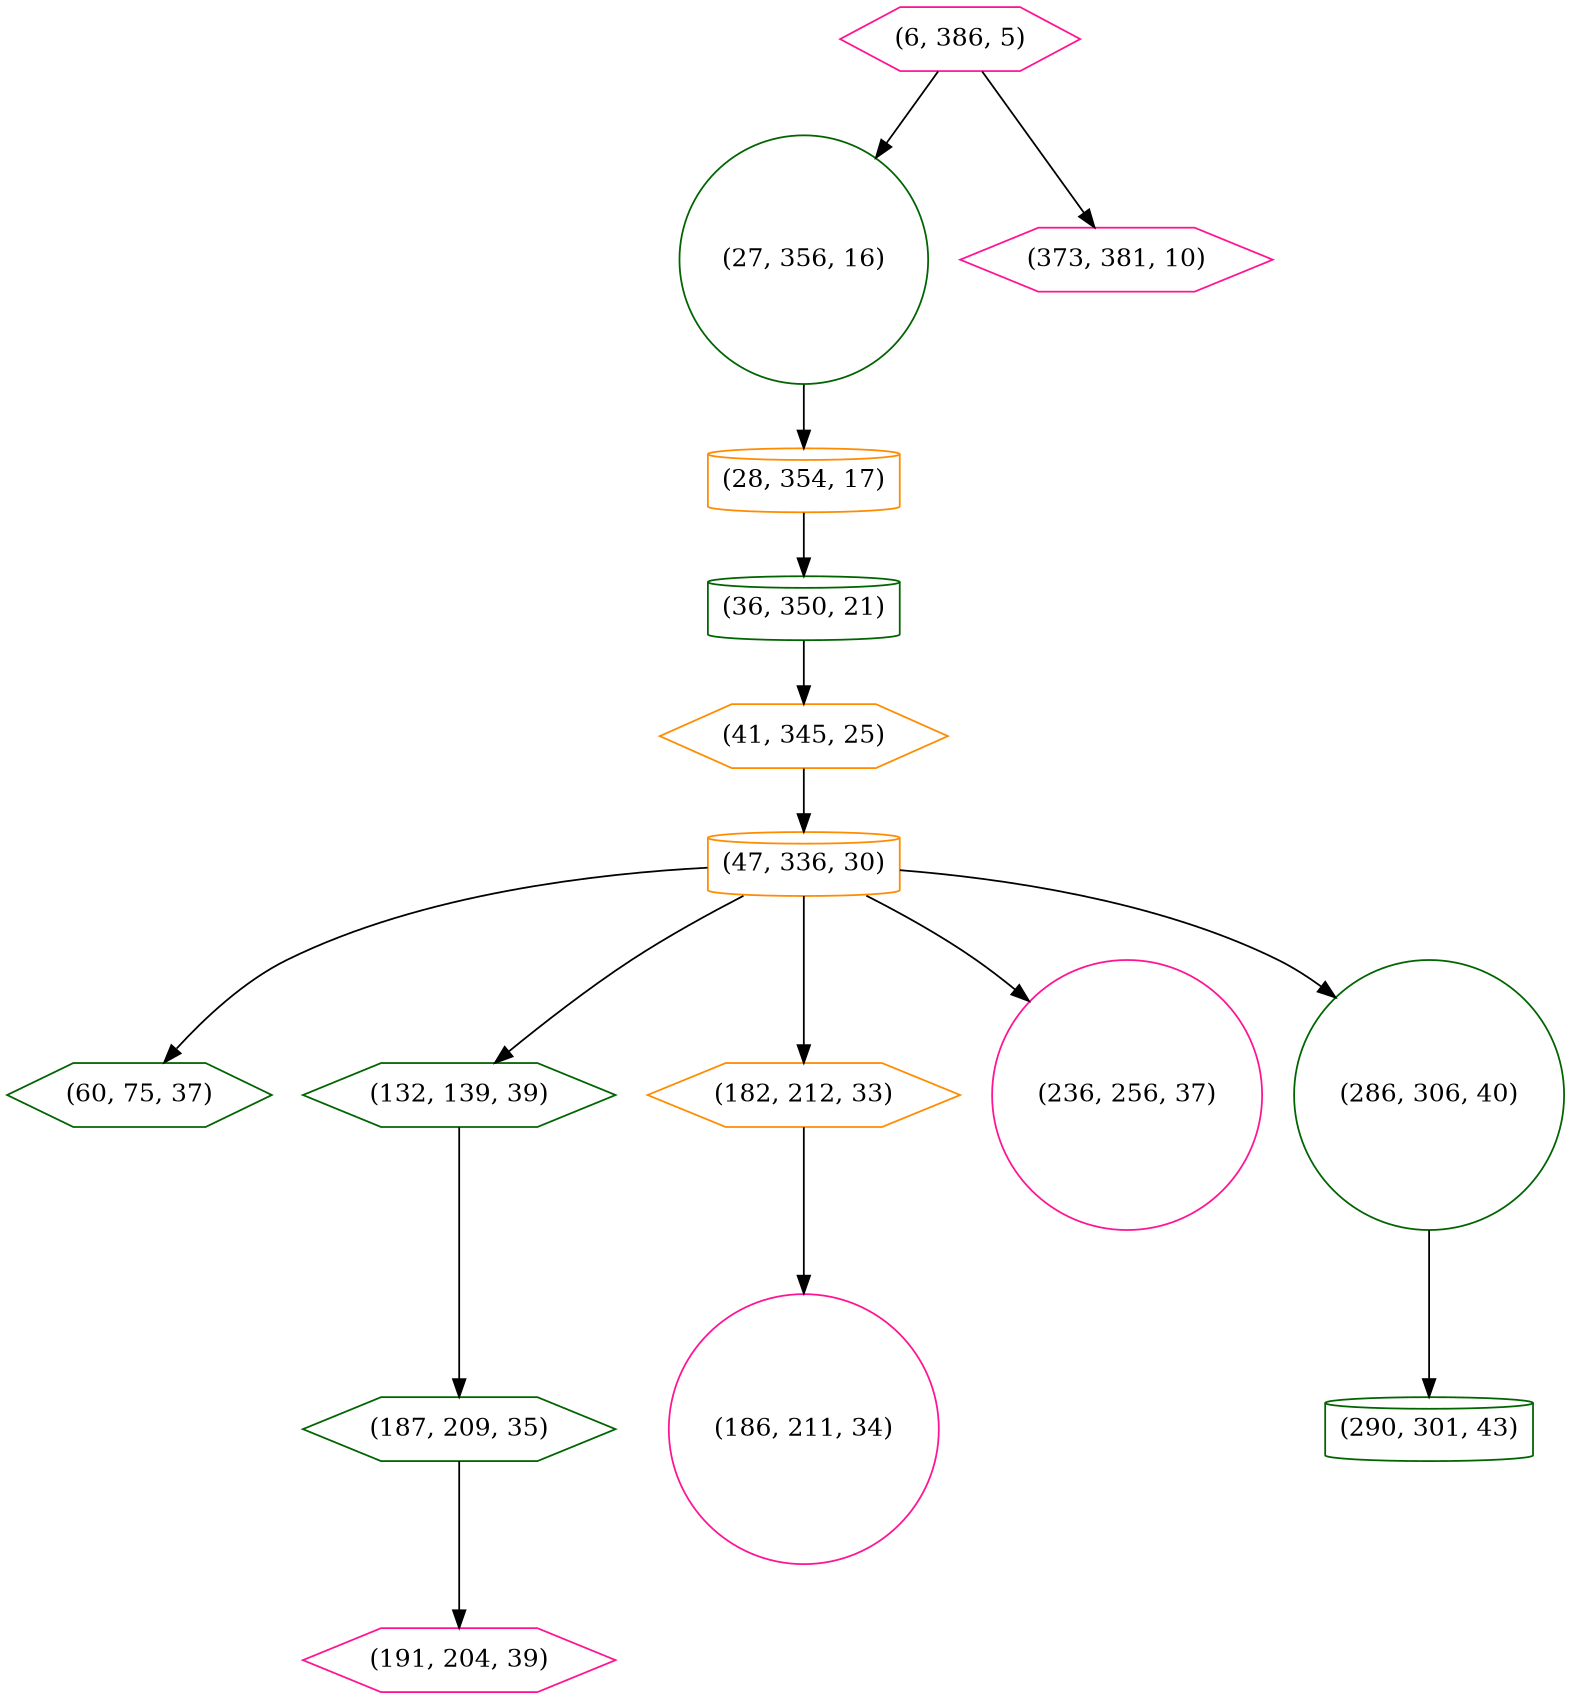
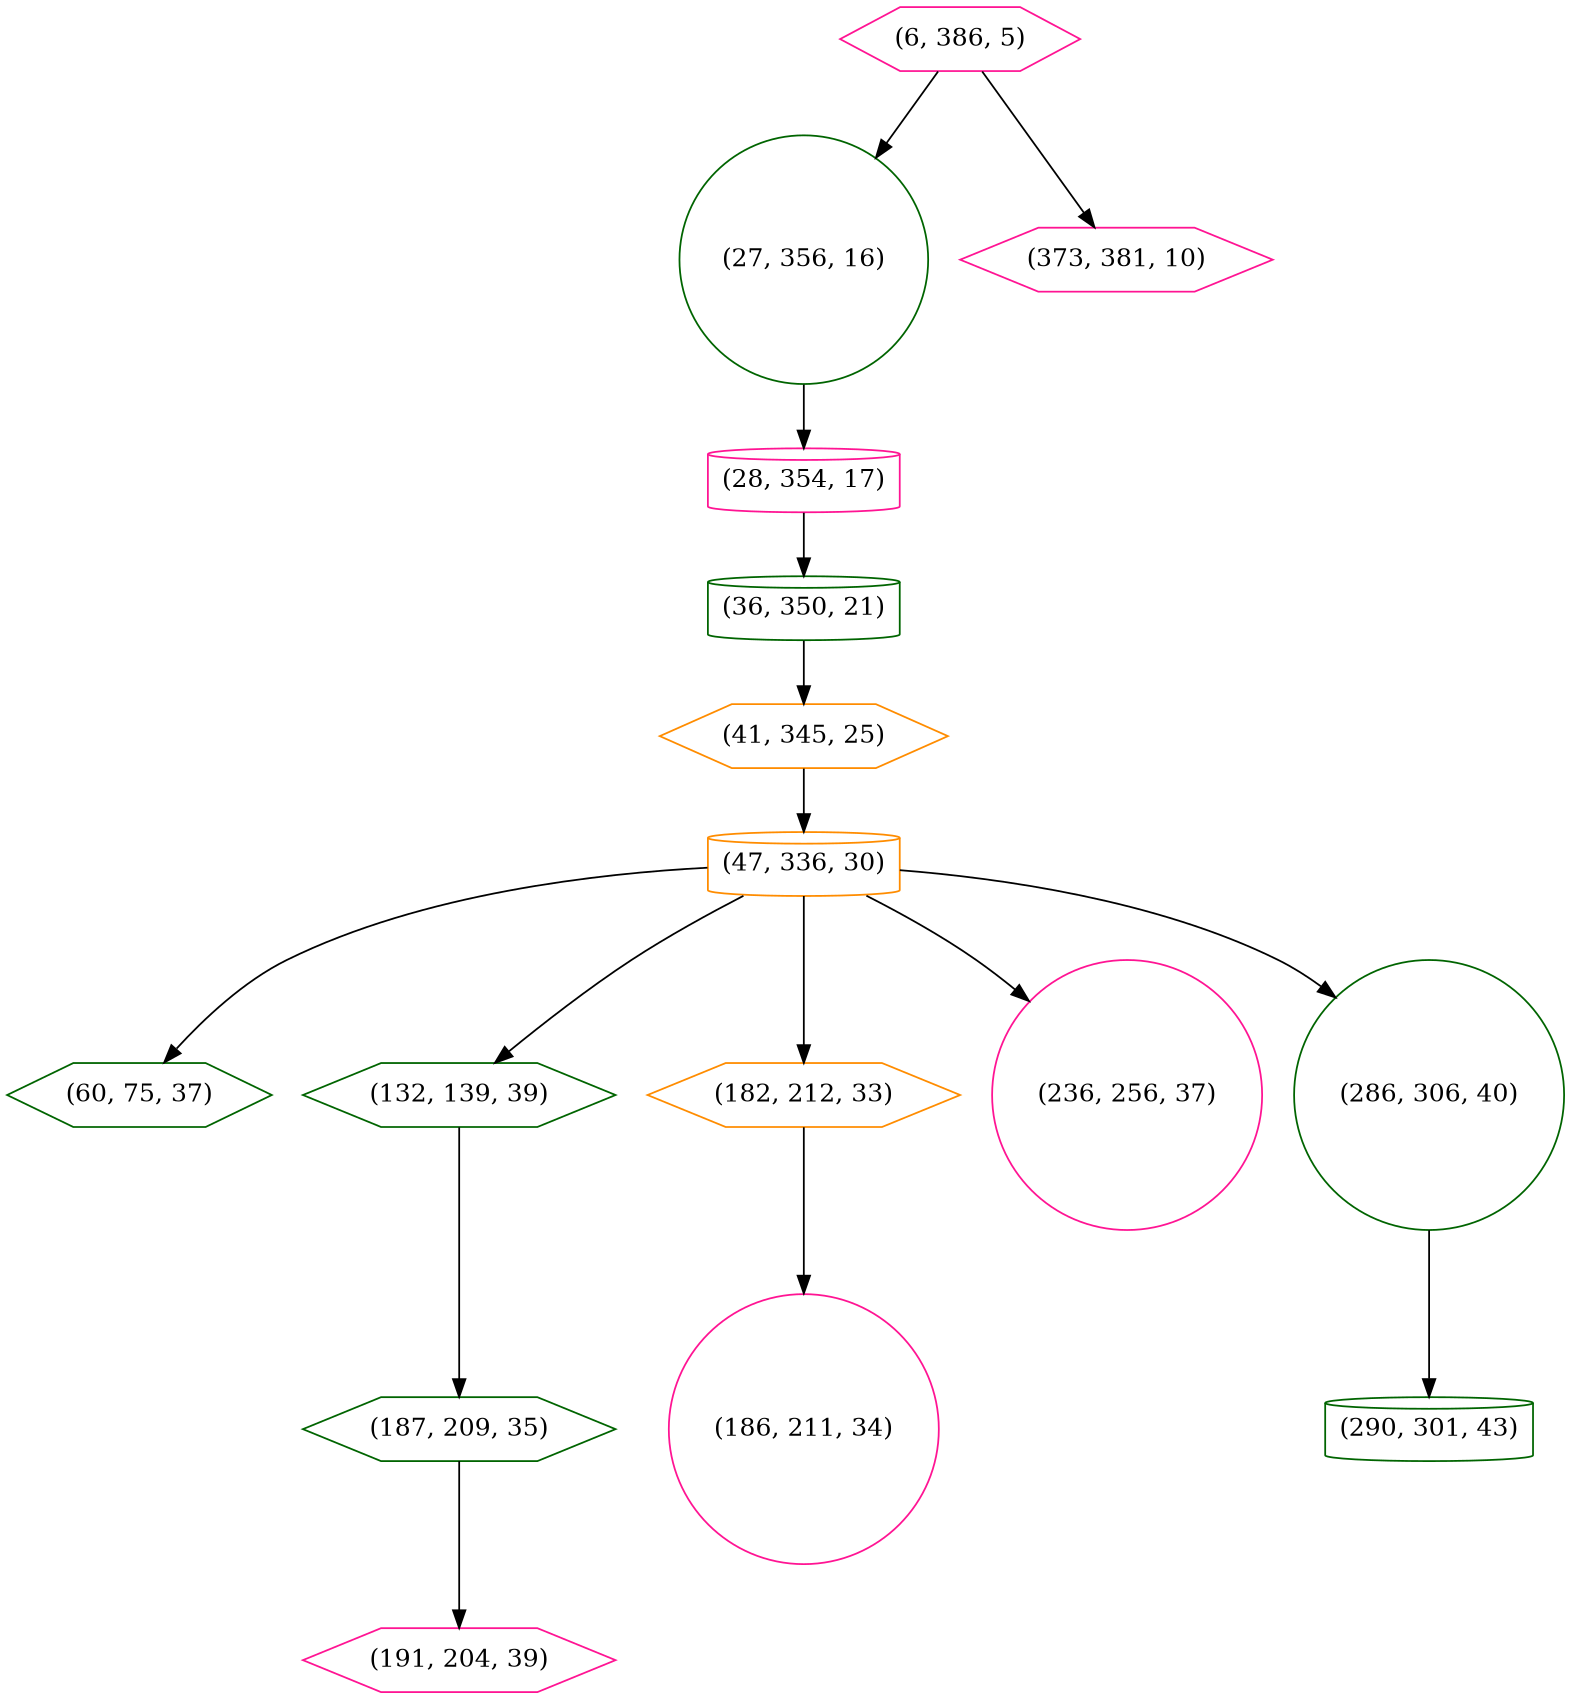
(804, 480) -> (804, 480)
